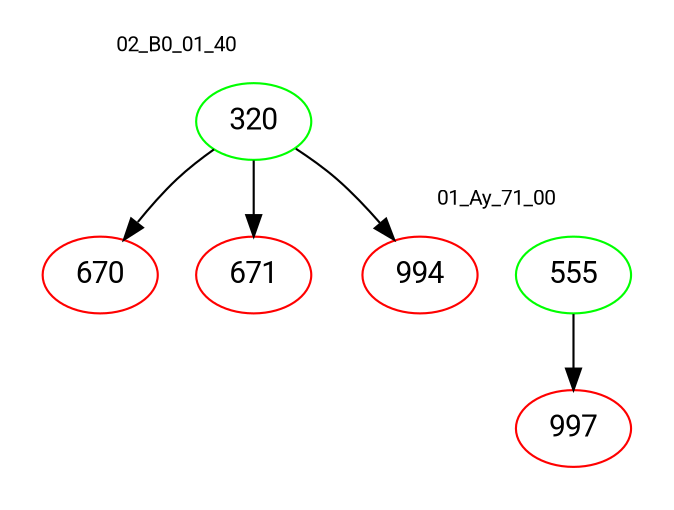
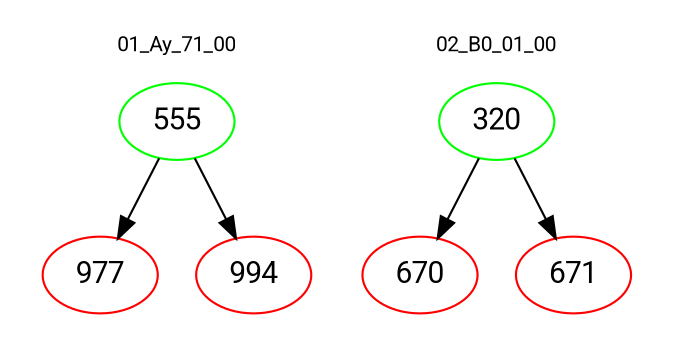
(177, 46) -> (497, 46)
(359, 200) -> (210, 189)
(573, 429) -> (100, 275)
